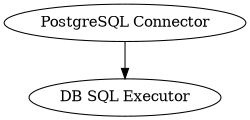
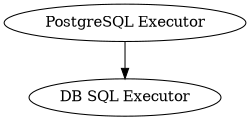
(125, 23) -> (125, 23)
